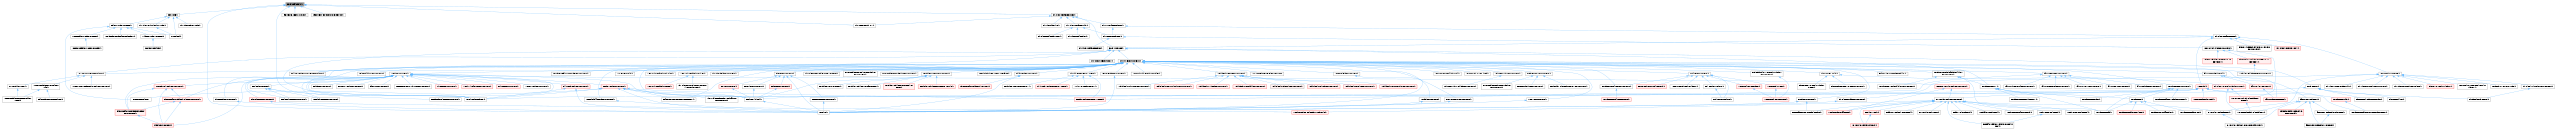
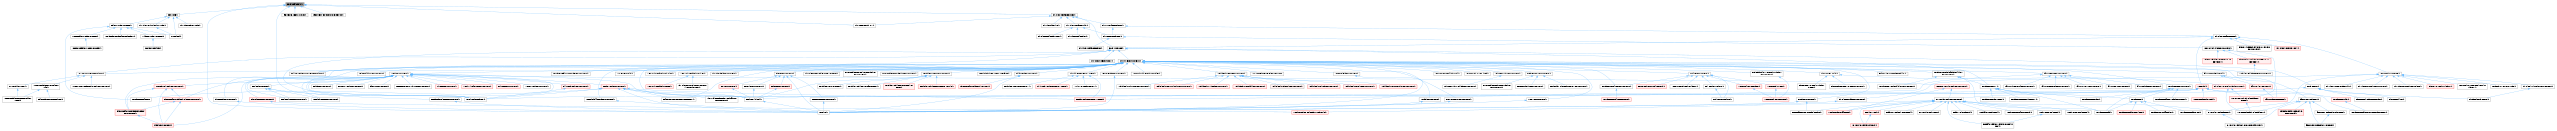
(141, 100) -> (141, 100)
none -> (1993, 100)
(693, 110) -> (637, 109)
